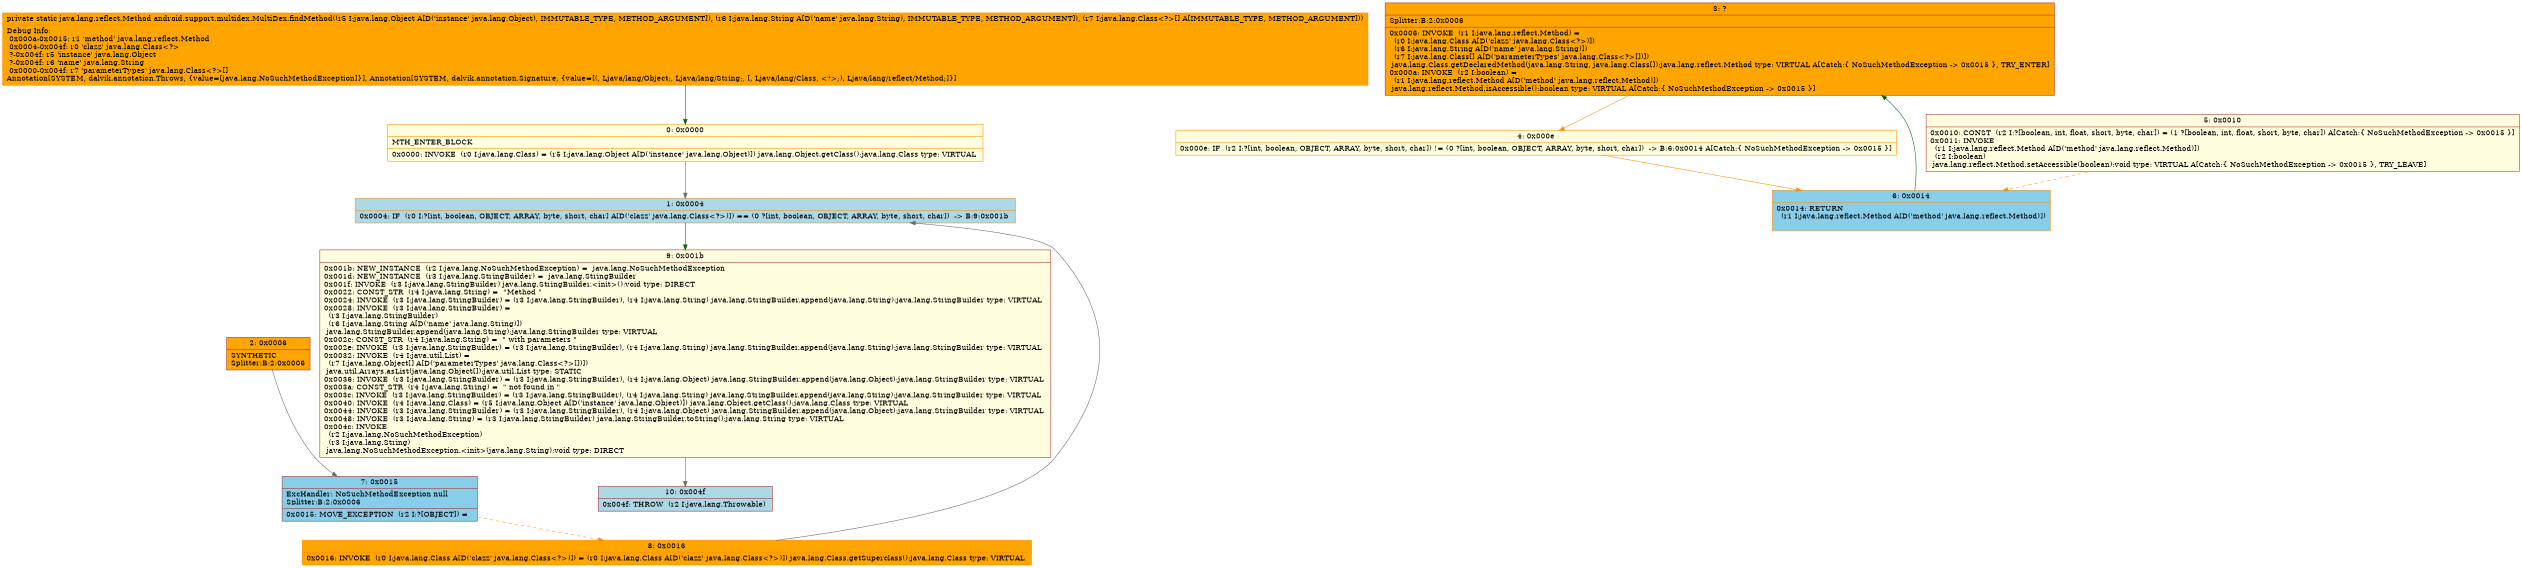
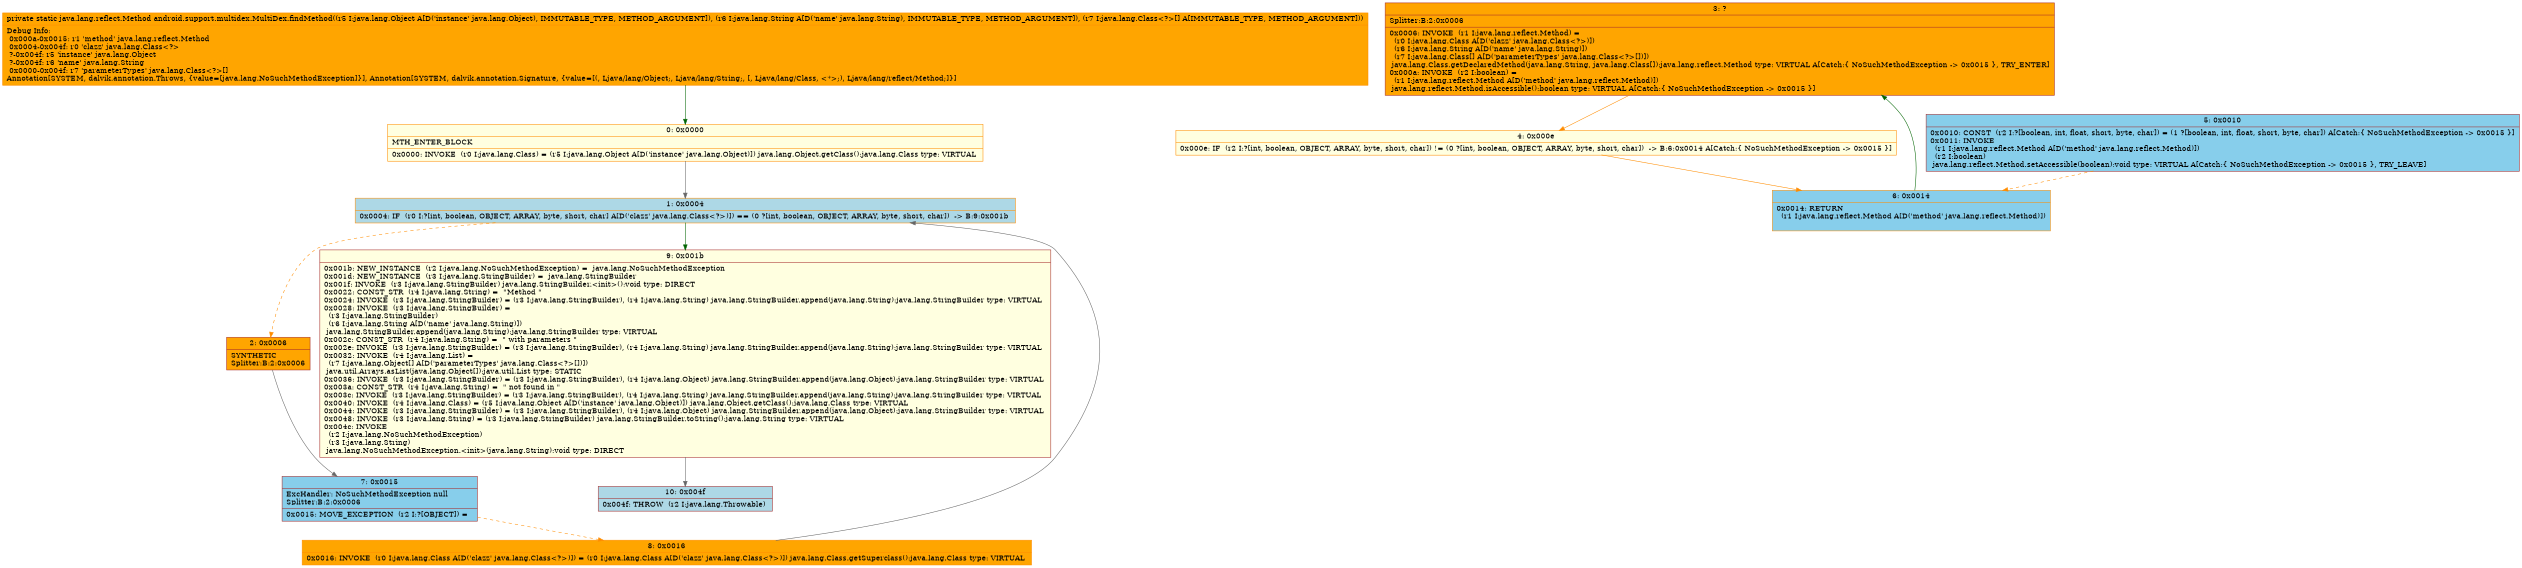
(2223, 143) -> (2223, 143)
none -> (357, 238)
(398, 356) -> (400, 356)
